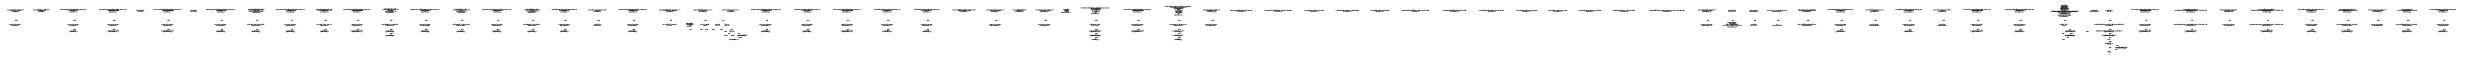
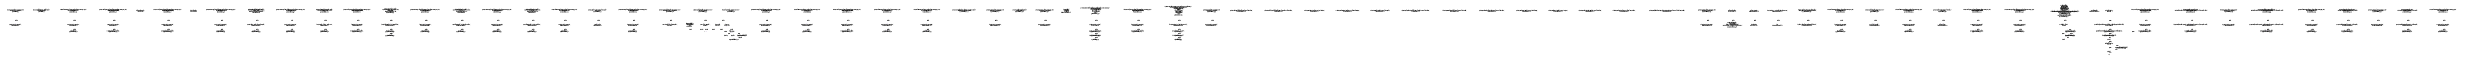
(2086, 26) -> (2132, 28)
